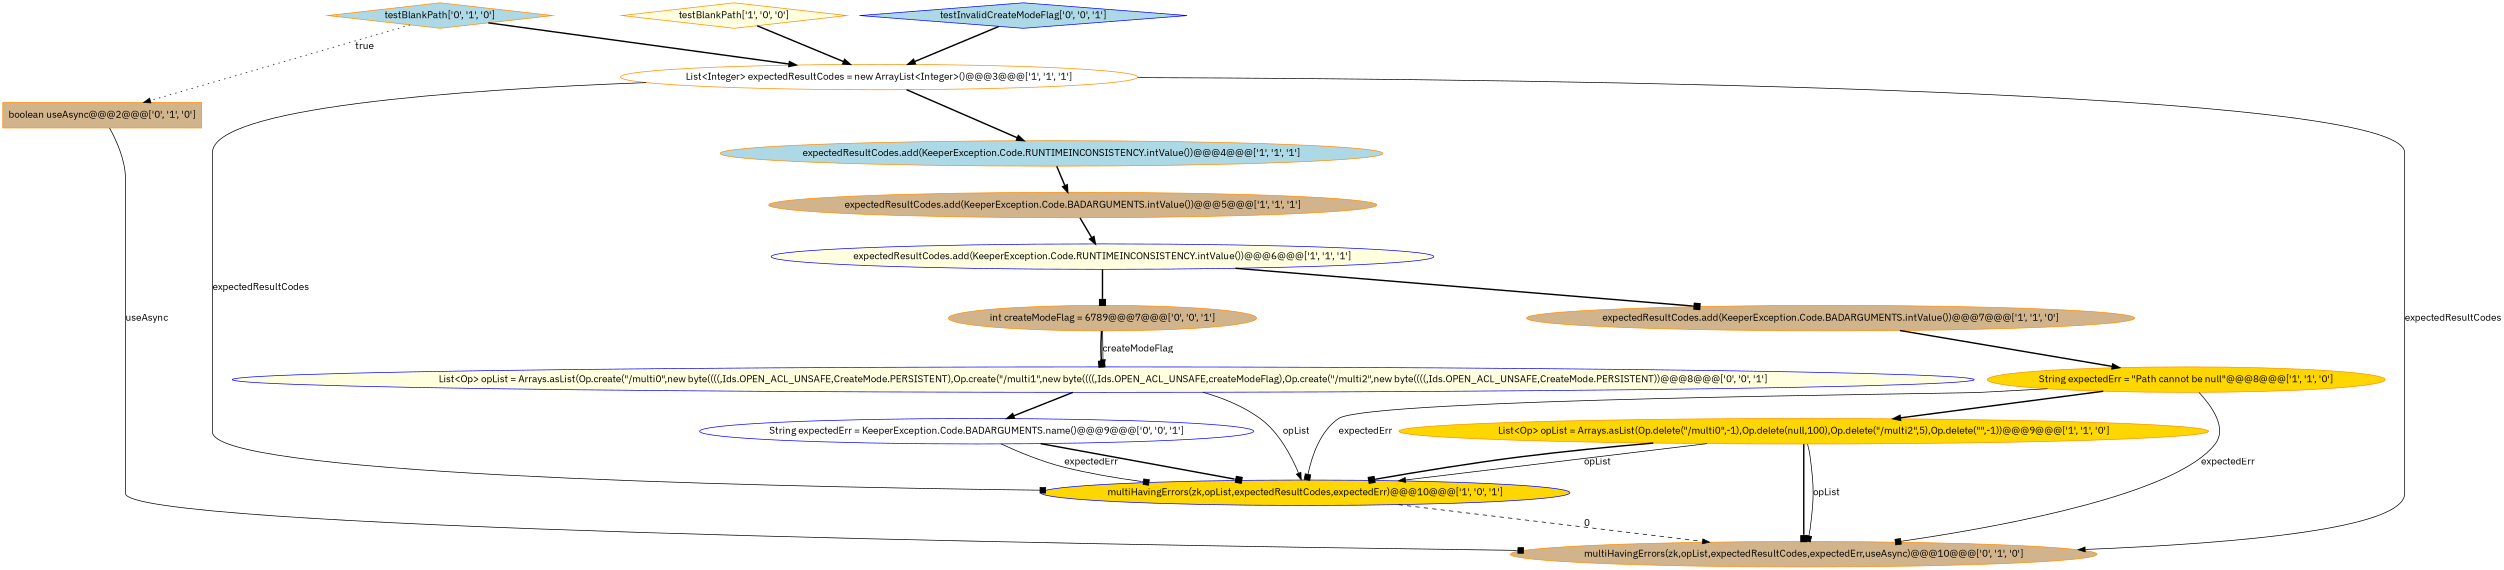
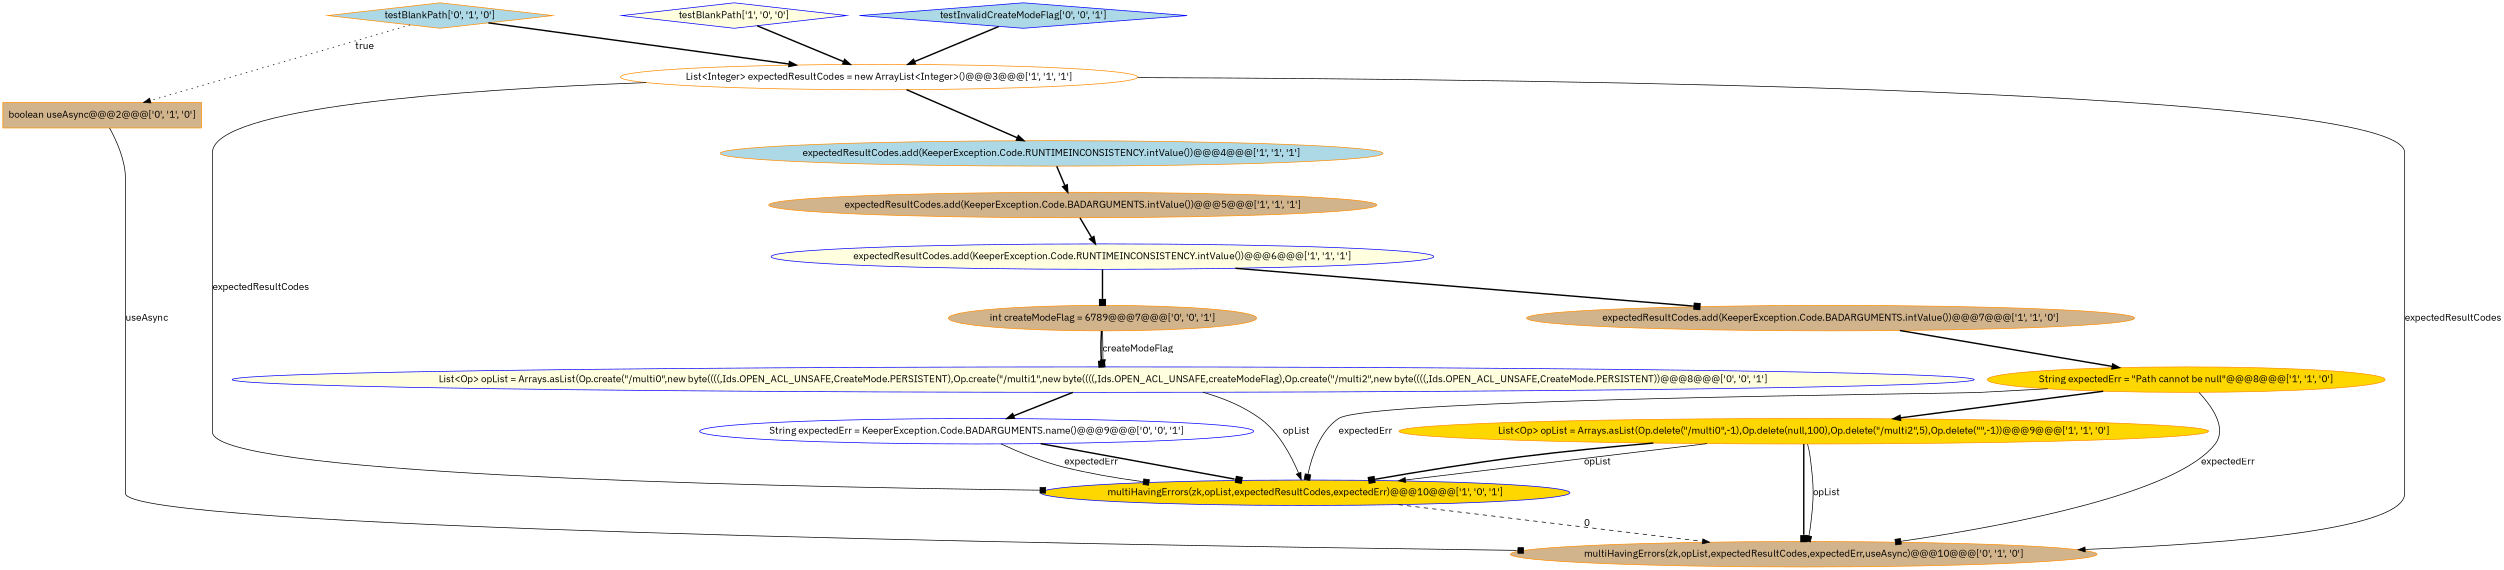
(734, 16) -> (734, 16)
